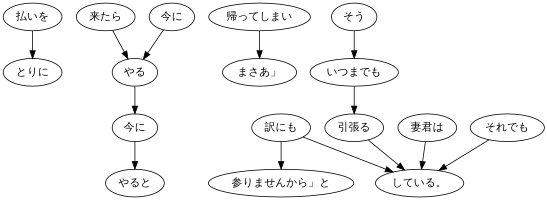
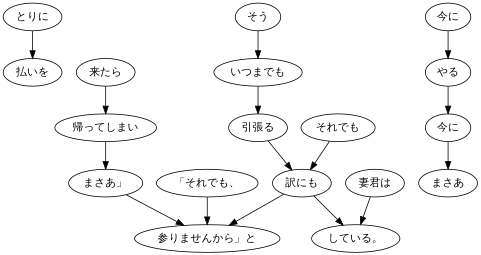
(33, 41) -> (33, 41)
(118, 41) -> (106, 96)
(383, 153) -> (278, 152)
(467, 153) -> (322, 152)
(135, 183) -> (448, 183)
none -> (207, 183)
none -> (152, 208)
